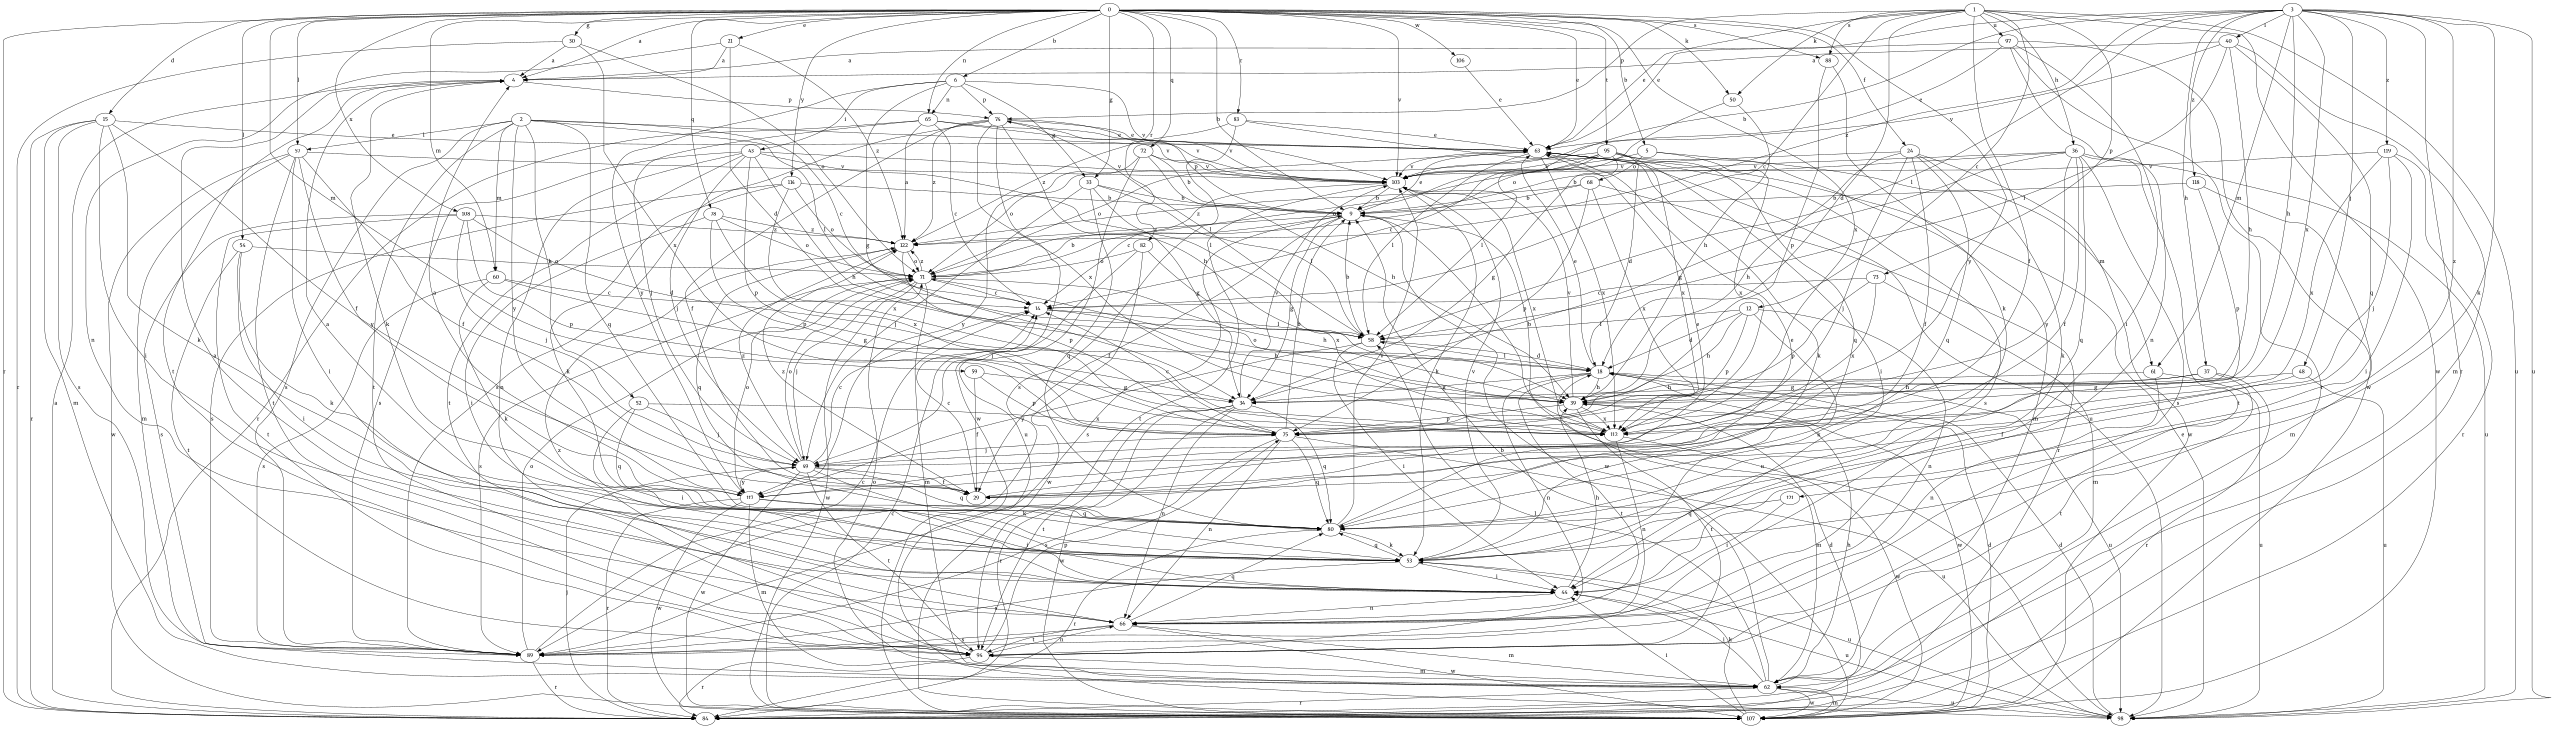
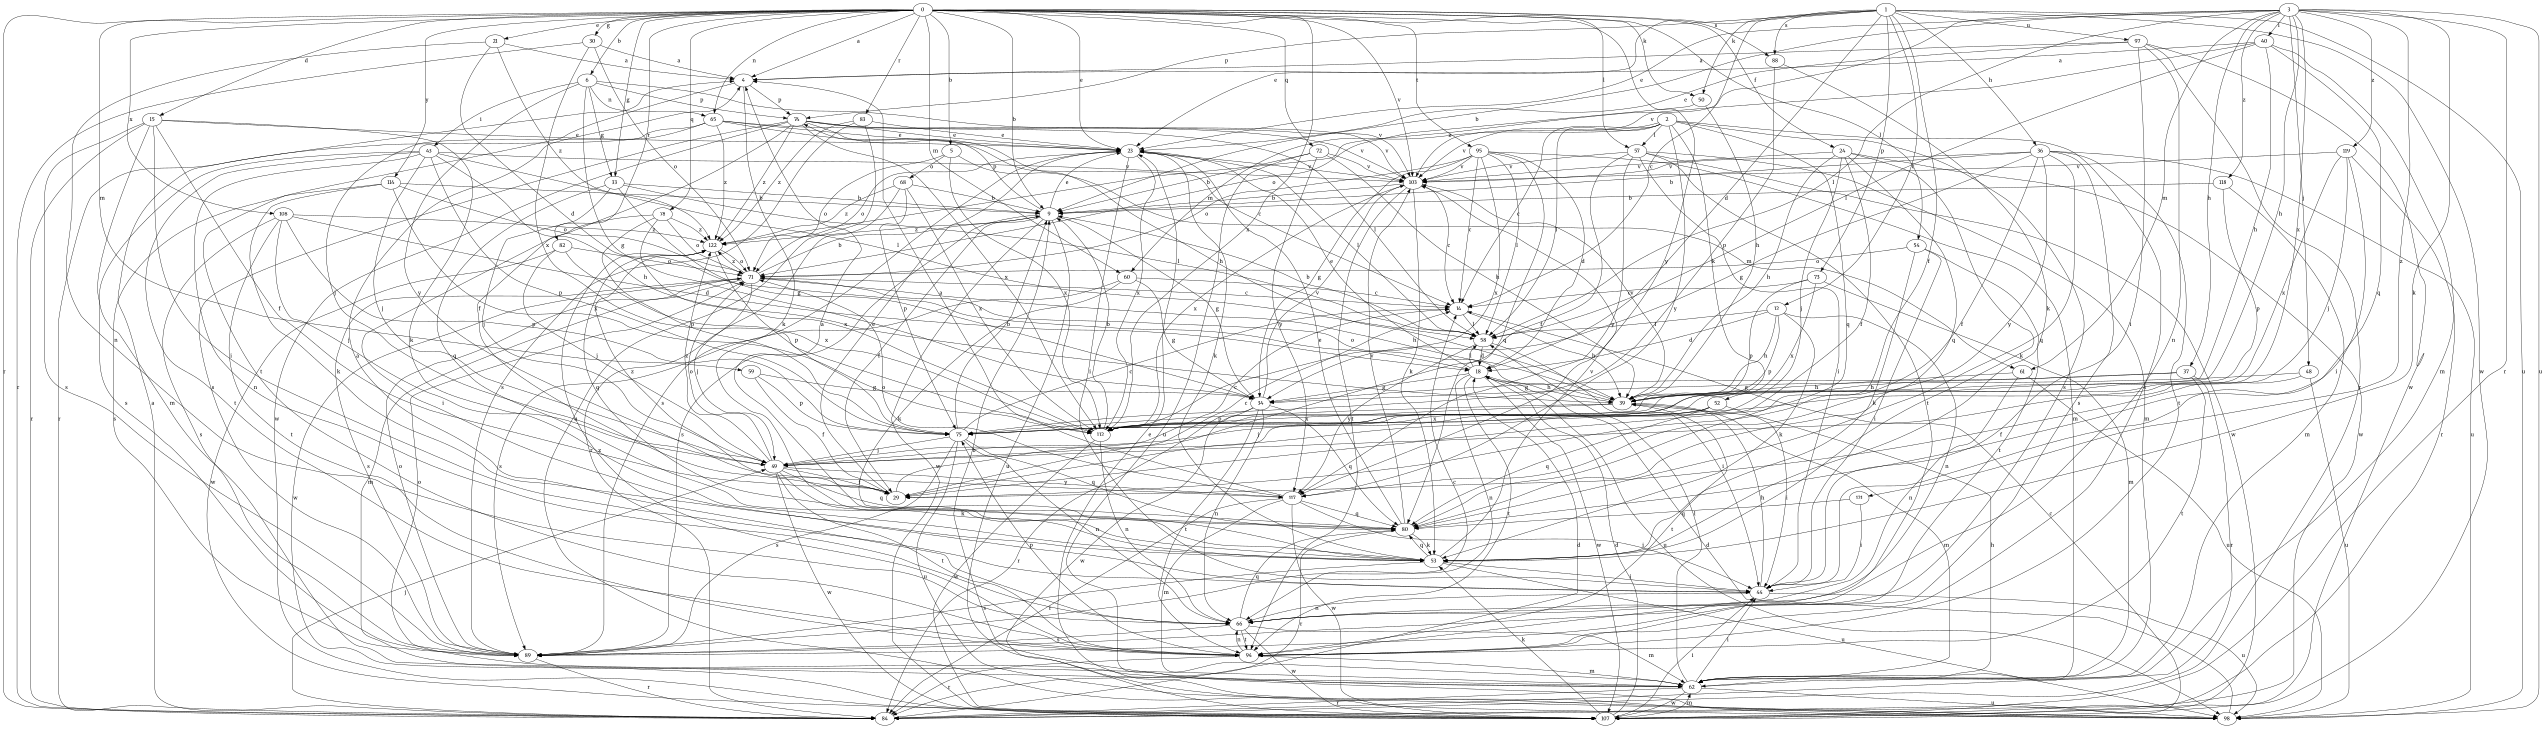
(1461, 61) -> none
(1537, 151) -> (1130, 151)
(907, 183) -> (725, 183)
